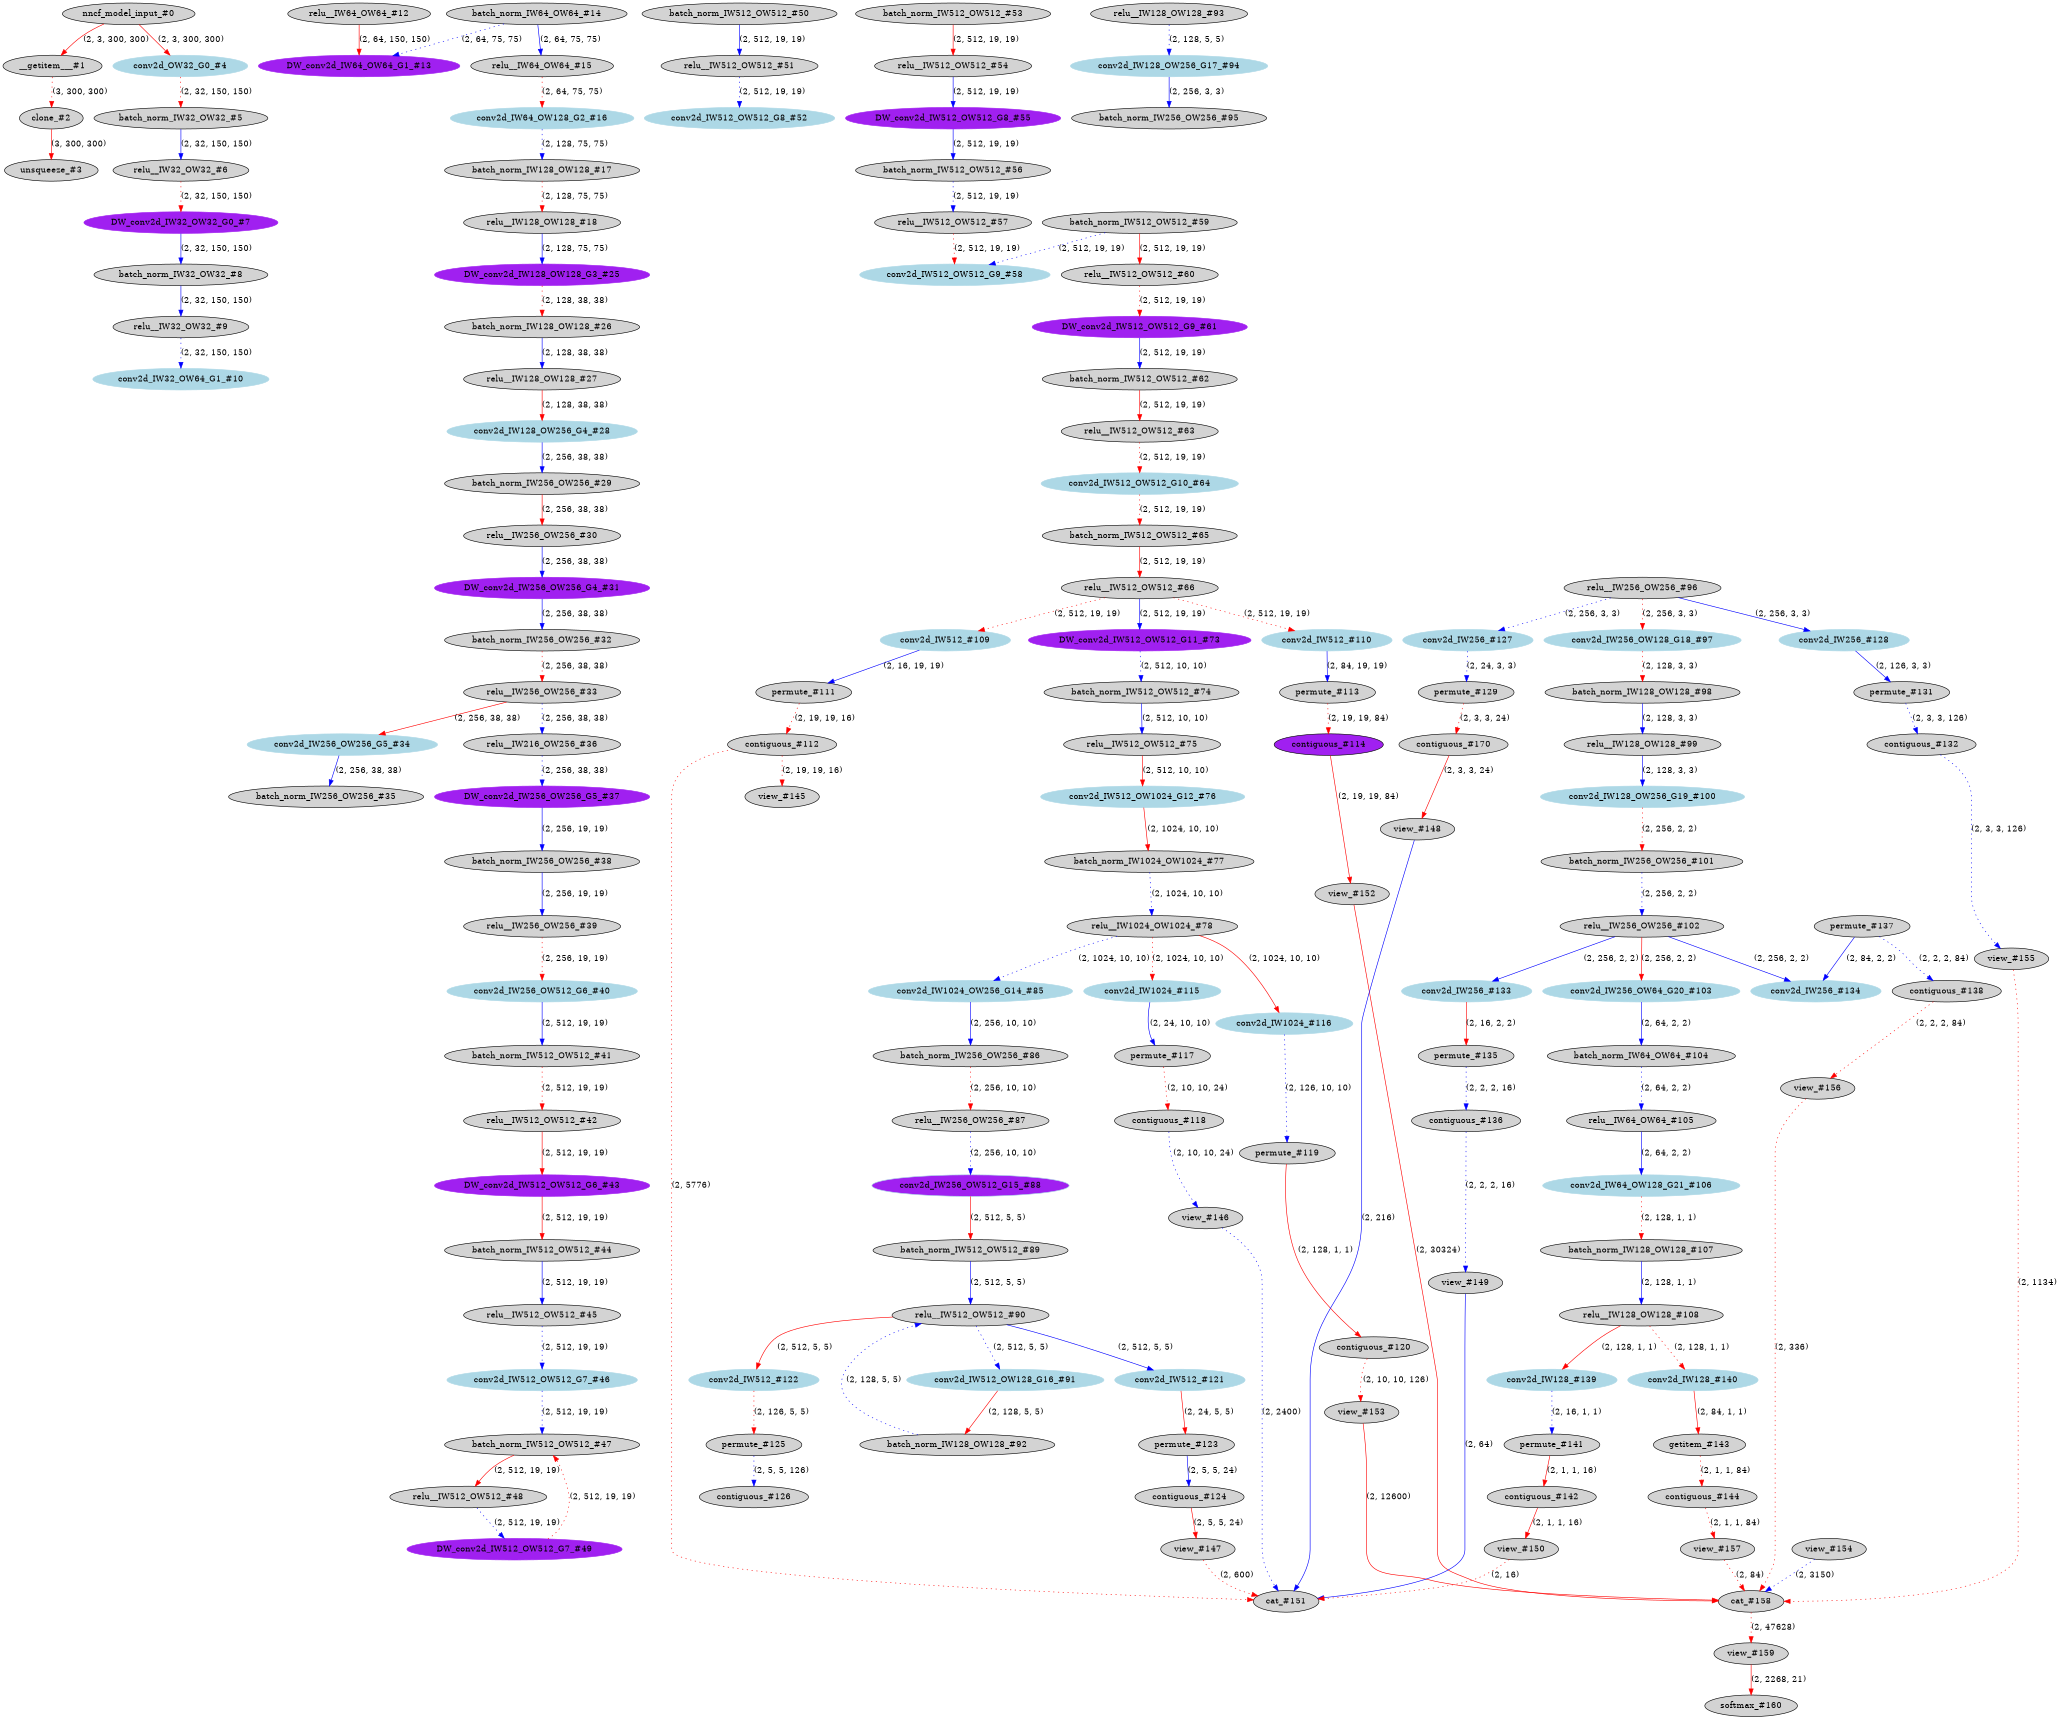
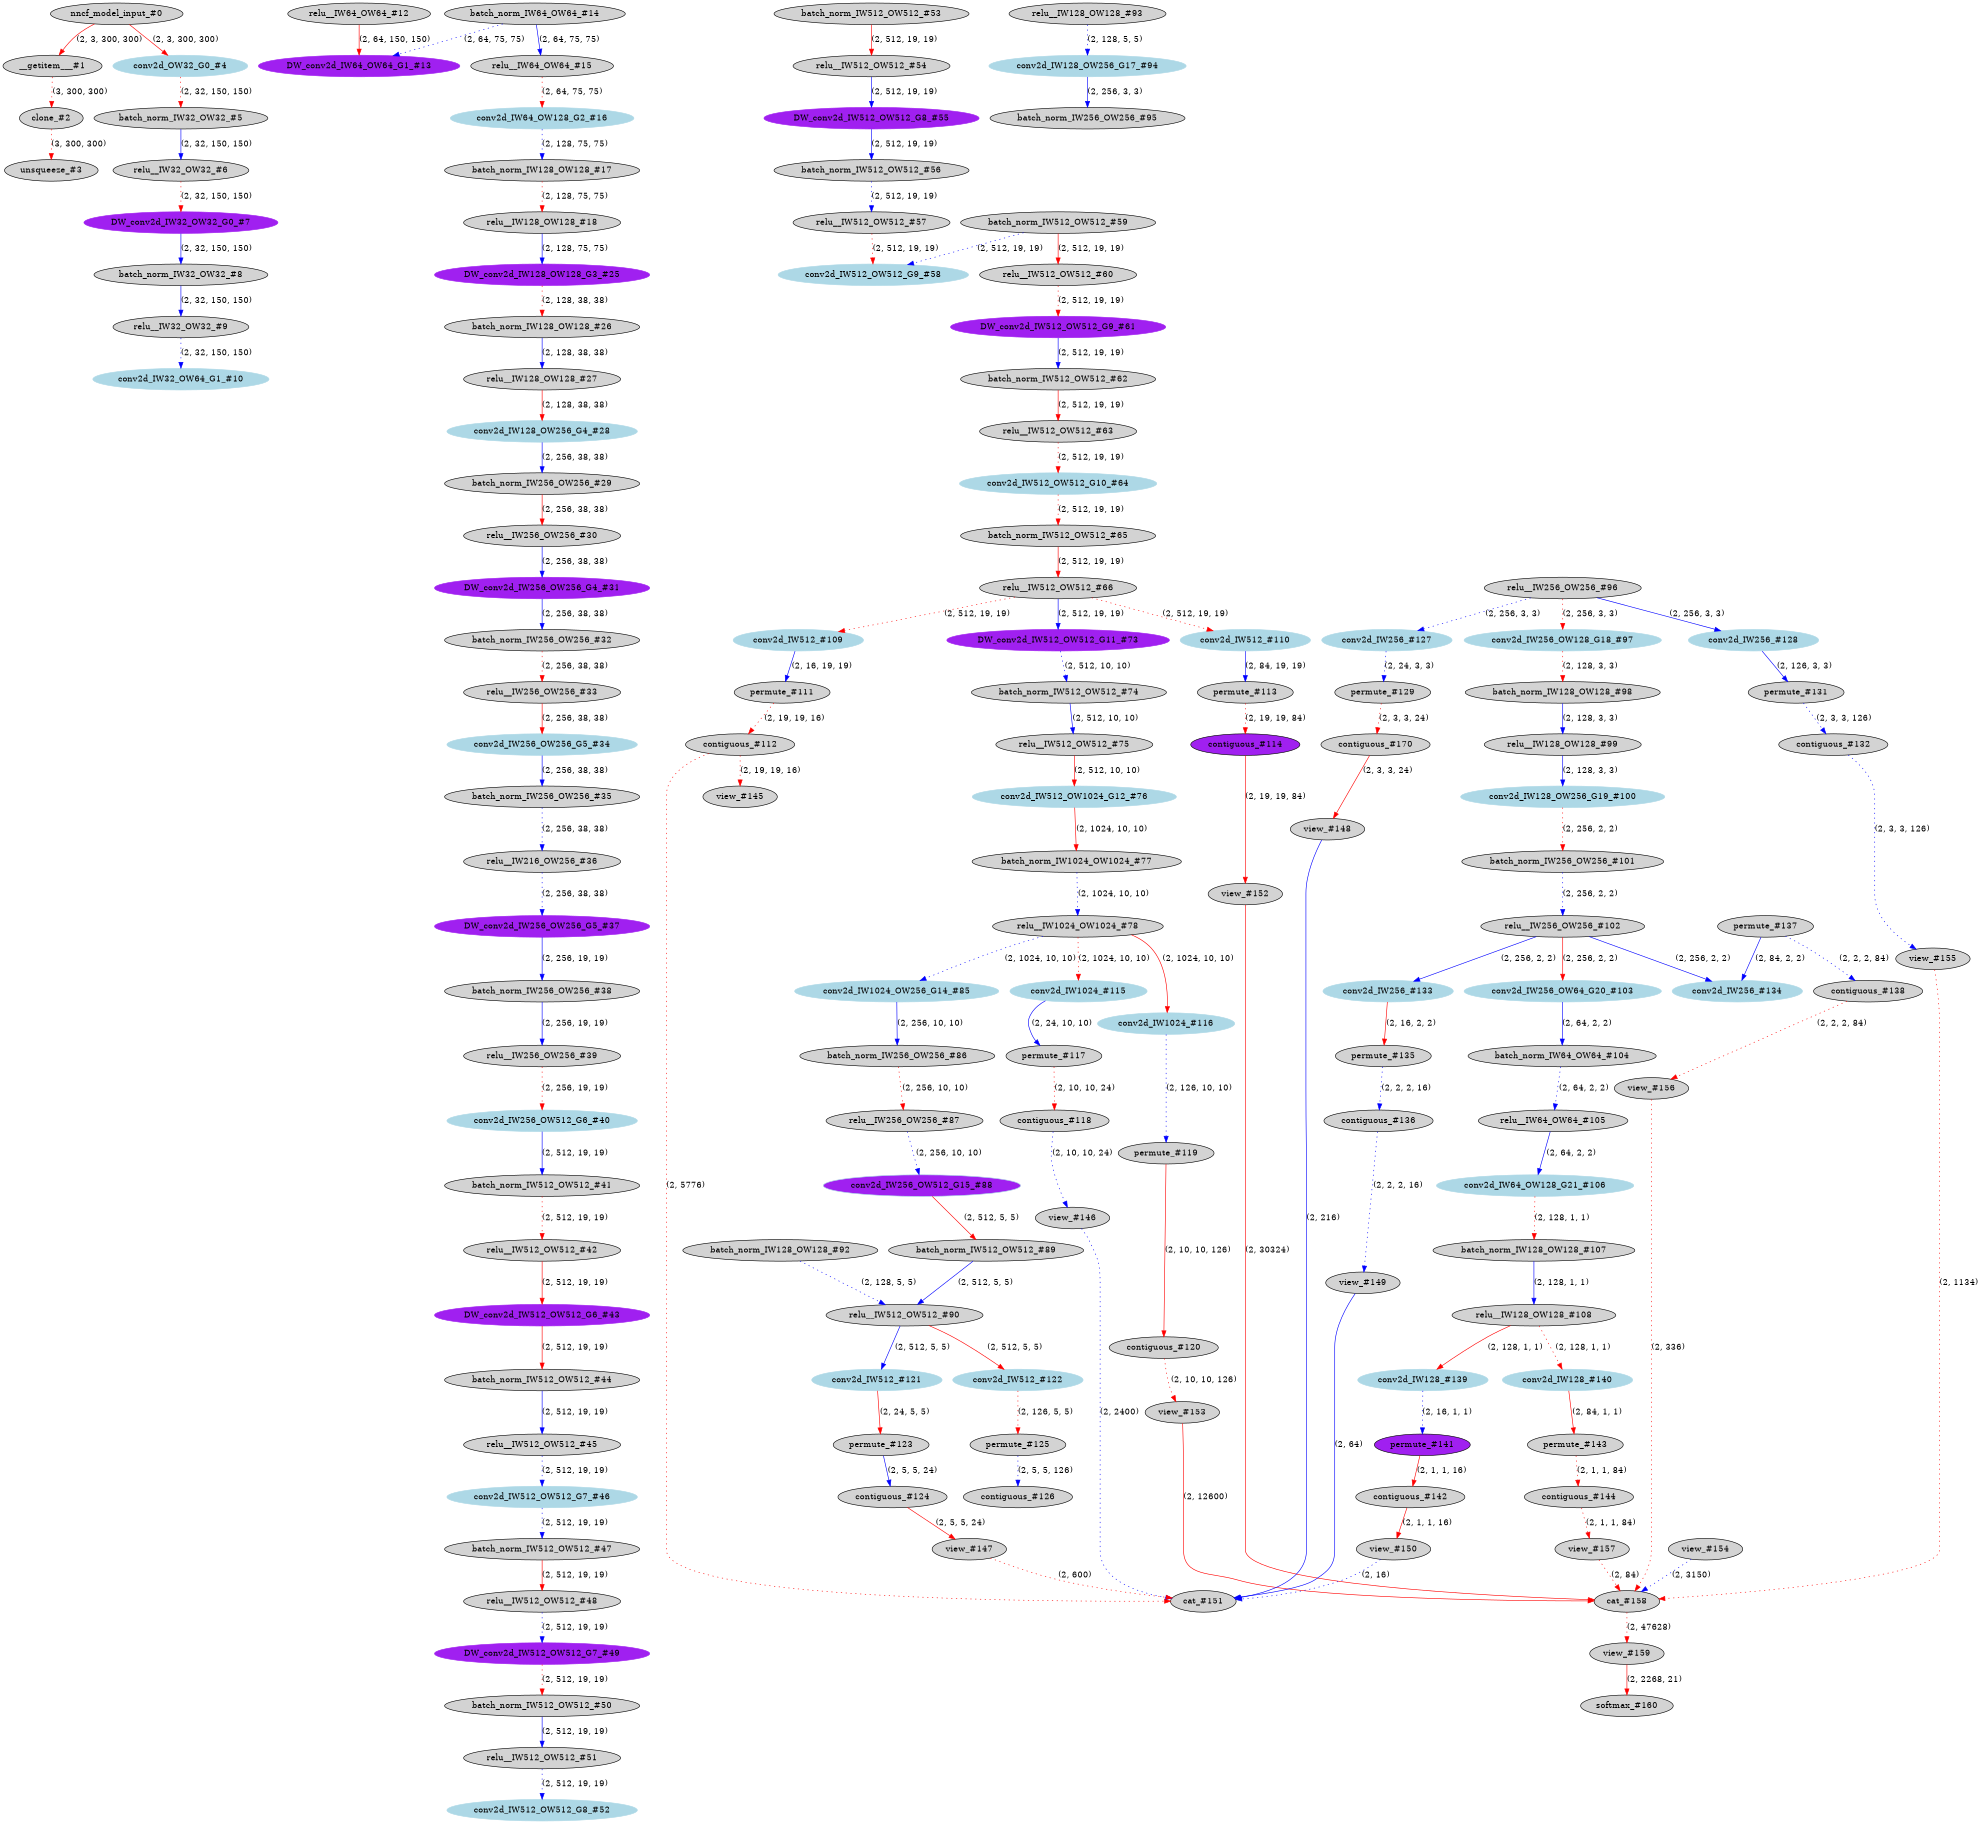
(51, 141) -> (51, 141)
(542, 716) -> (542, 826)
(1326, 1250) -> (1198, 1250)
(1005, 1380) -> none
(1552, 1445) -> (1422, 1445)
(1700, 1445) -> (1575, 1445)
(569, 1502) -> (542, 1677)
(1420, 1590) -> (1318, 1587)
